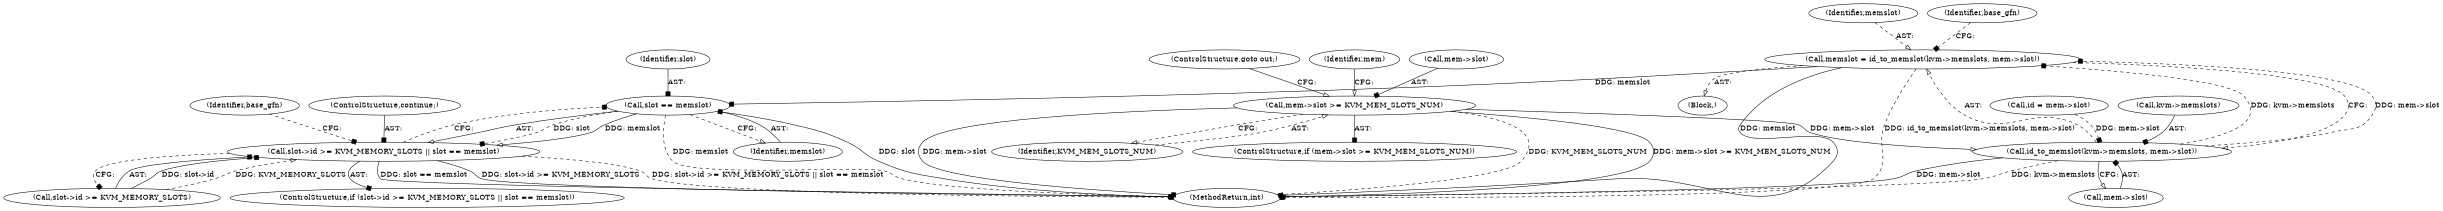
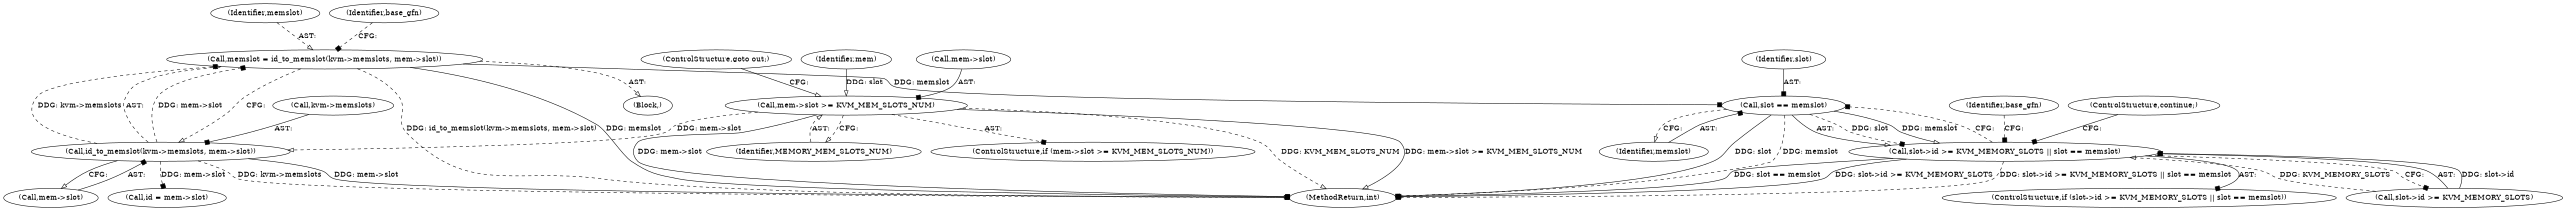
(1365, 83) -> (865, 83)
(1720, 119) -> (528, 144)
(2089, 123) -> (161, 172)
(1355, 126) -> (966, 128)
(395, 129) -> (2093, 129)
(1087, 152) -> (814, 152)
